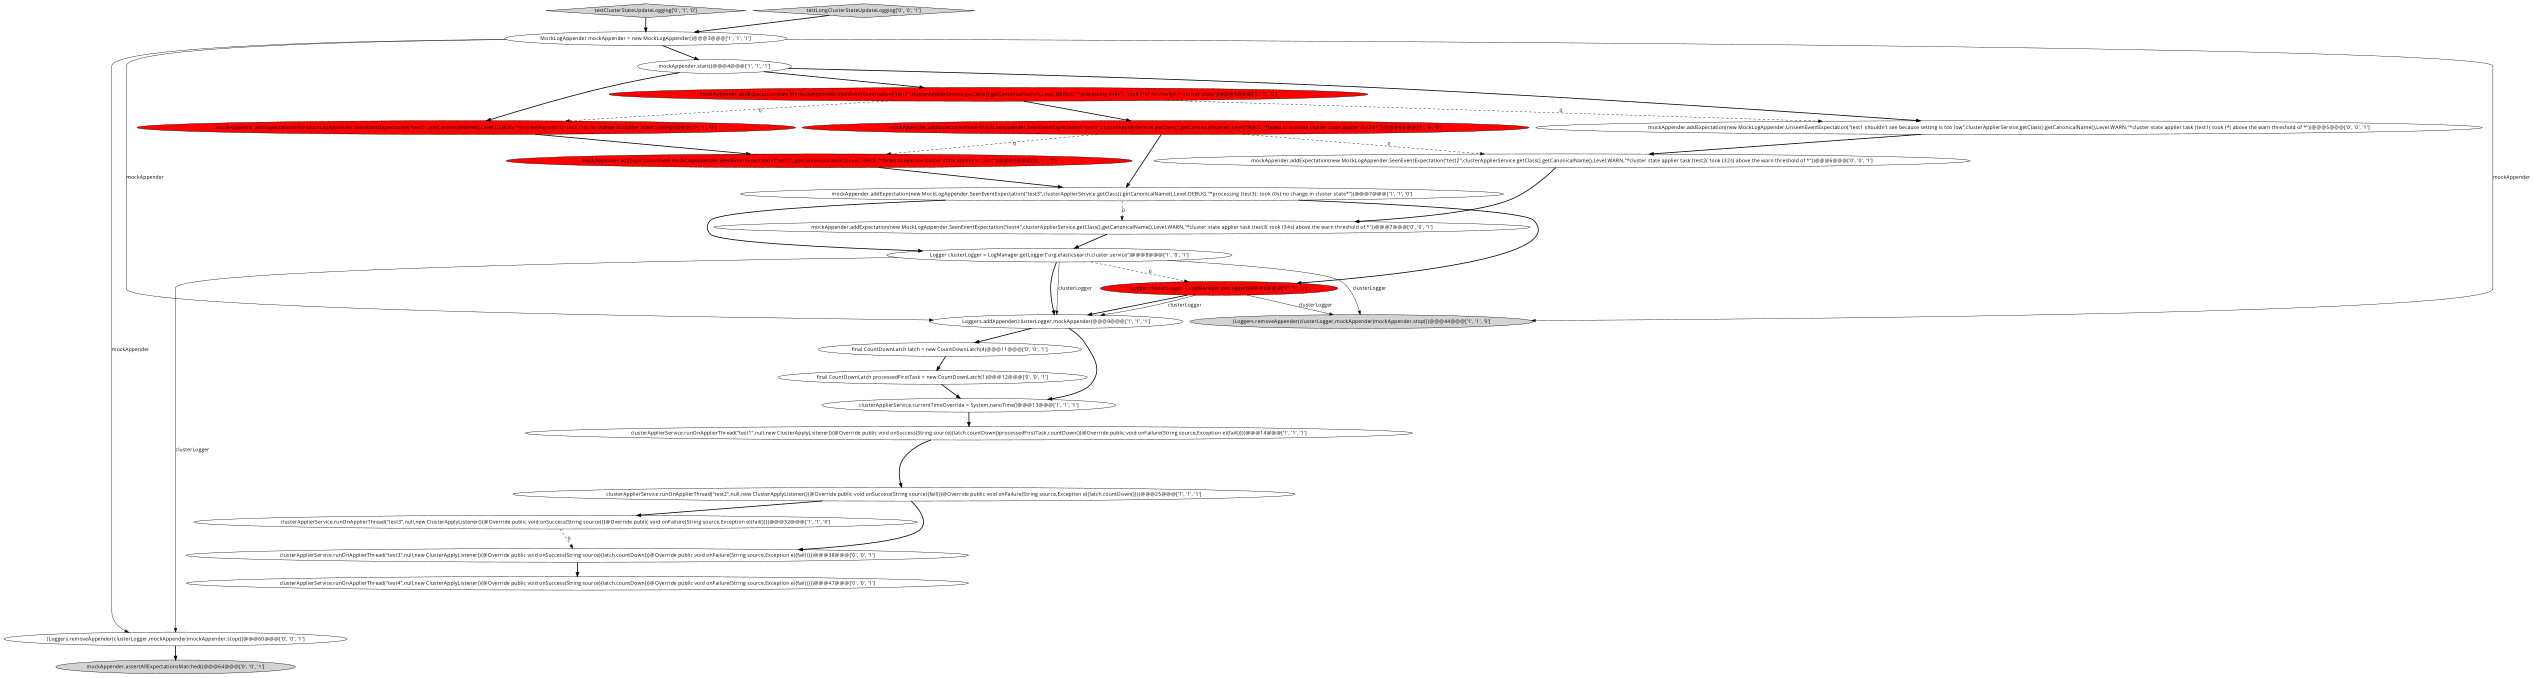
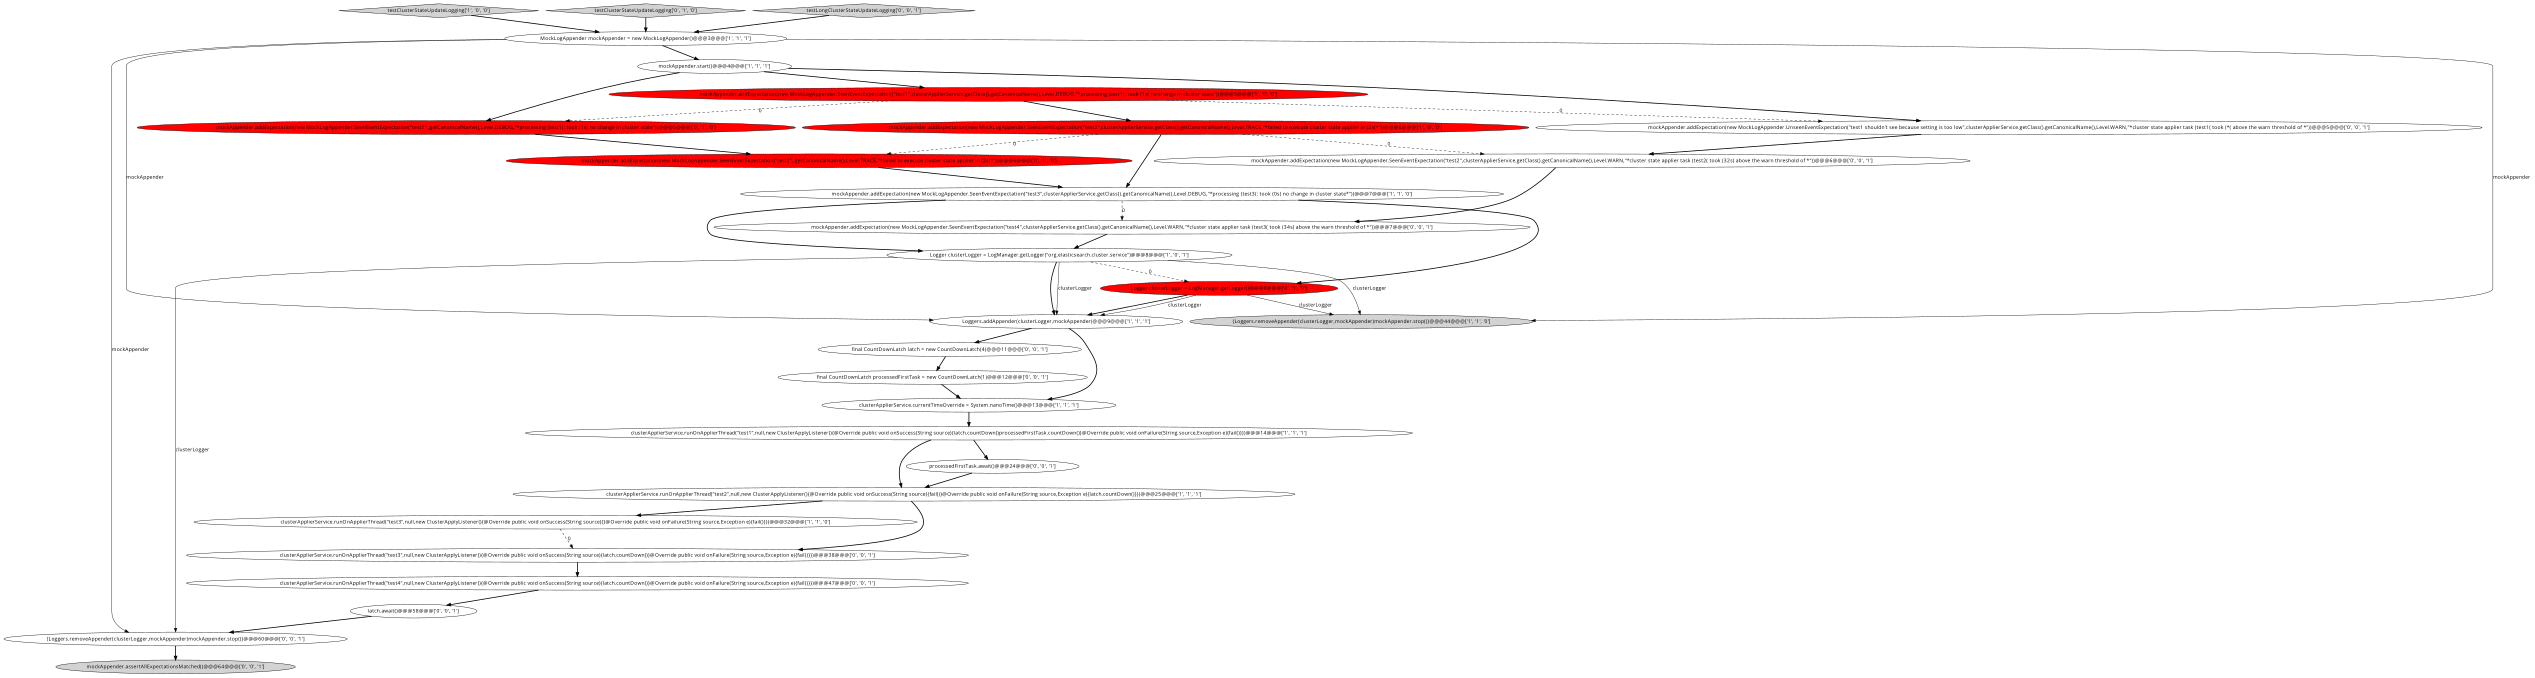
none -> (439, 11)
none -> (993, 466)
none -> (414, 611)
